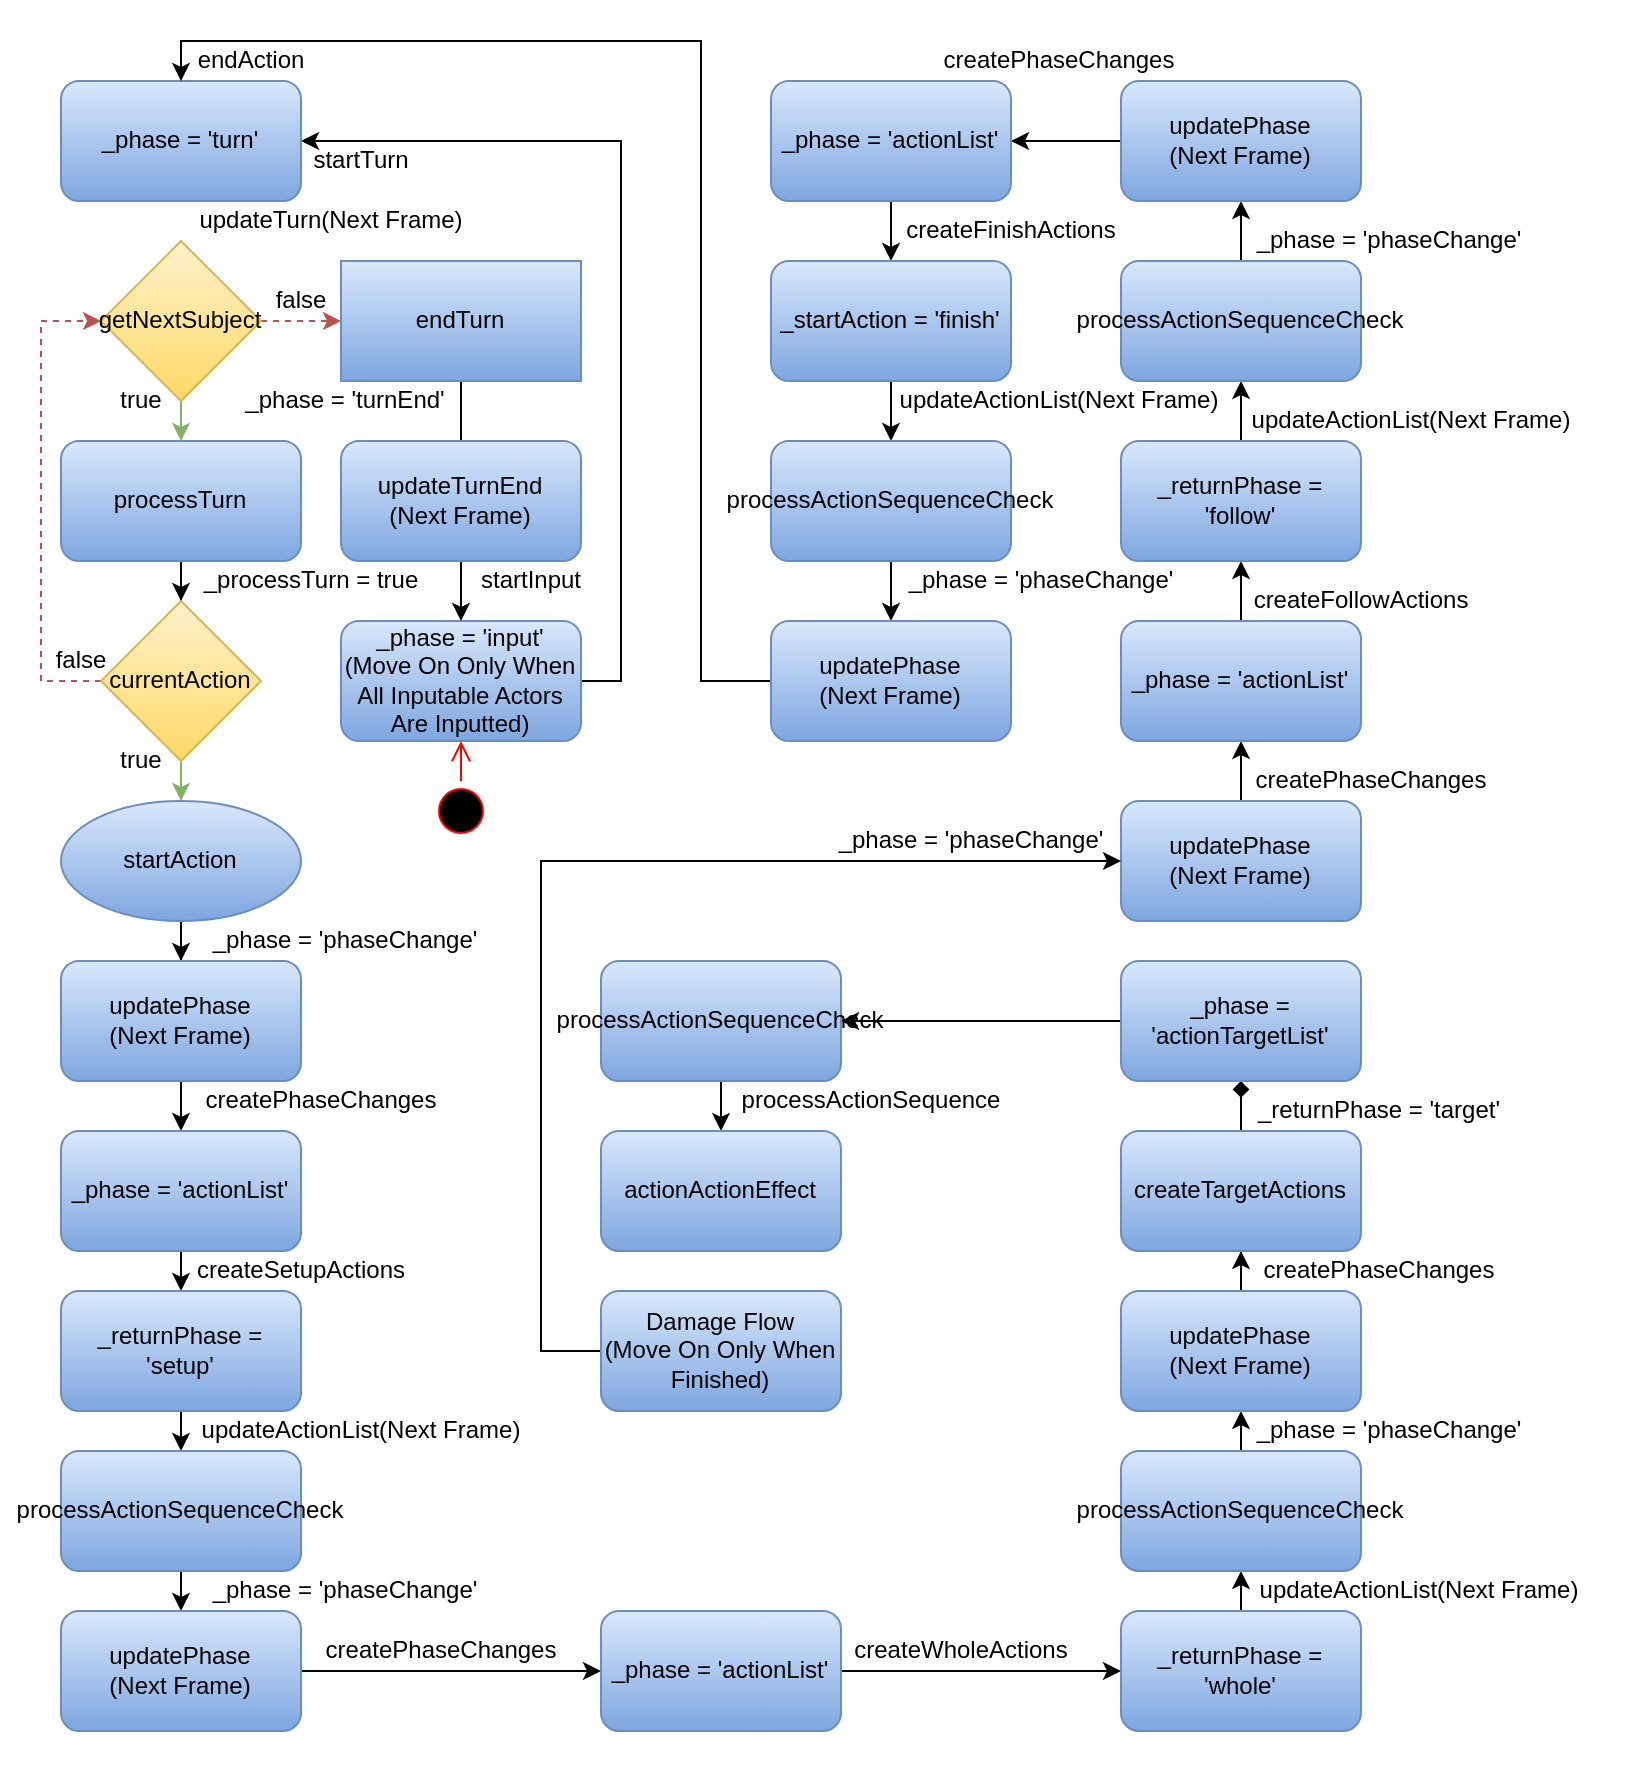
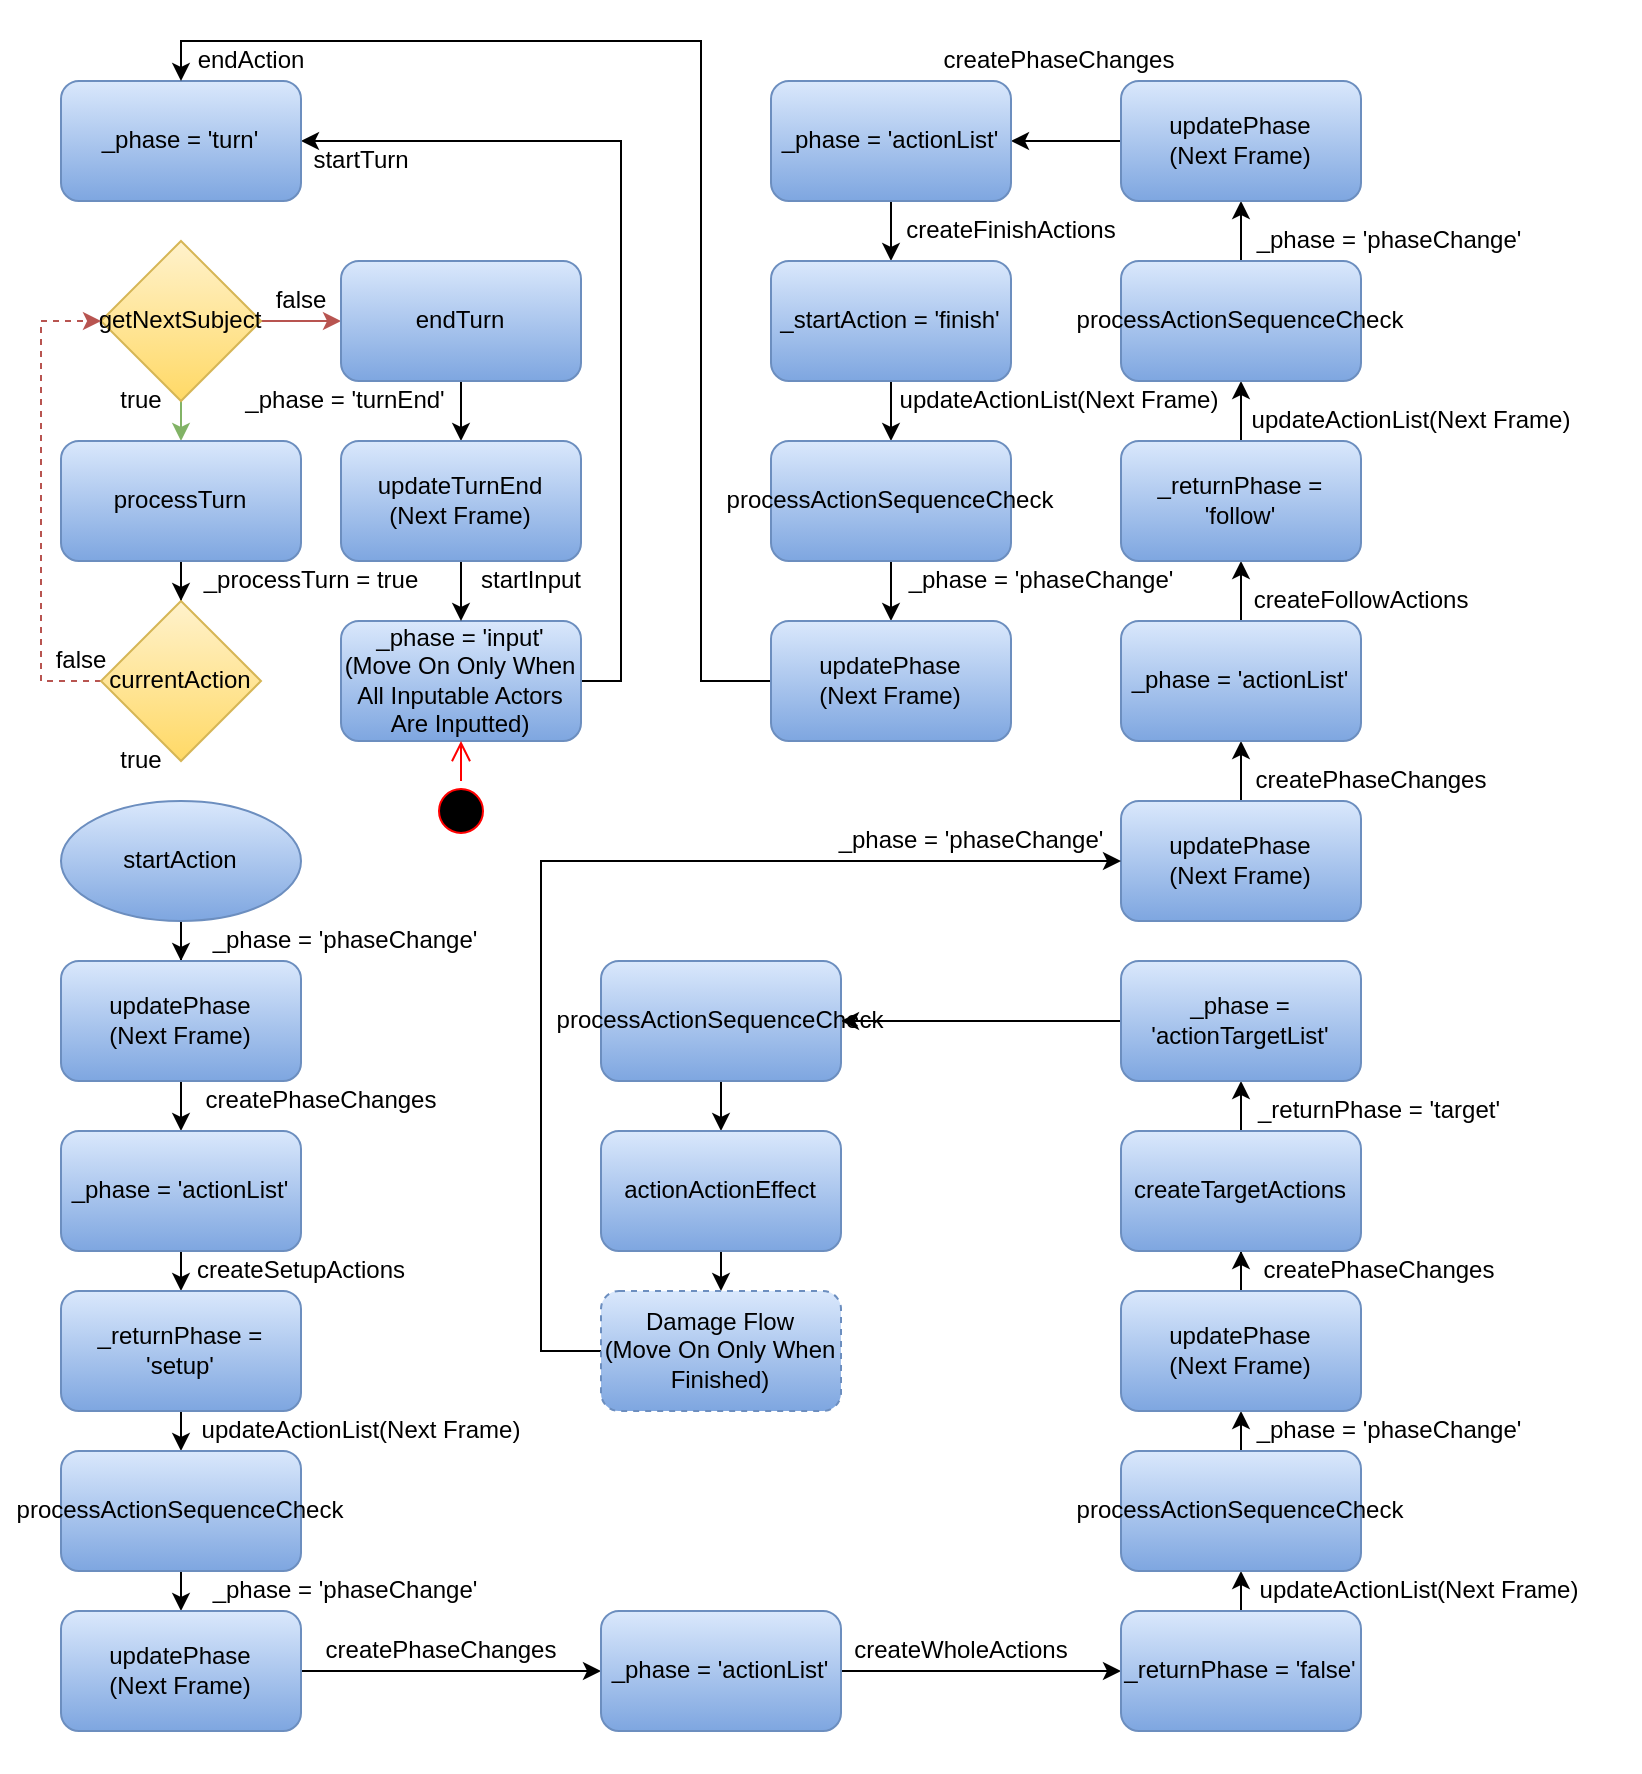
(331, 221) -> none
(293, 321) -> (293, 321)
(461, 321) -> (461, 321)
(461, 431) -> (461, 426)
(181, 774) -> none
(1241, 1097) -> (1241, 1096)
(871, 1101) -> none
none -> (721, 1264)
(721, 1351) -> (721, 1351)
(1241, 1671) -> (1241, 1671)
